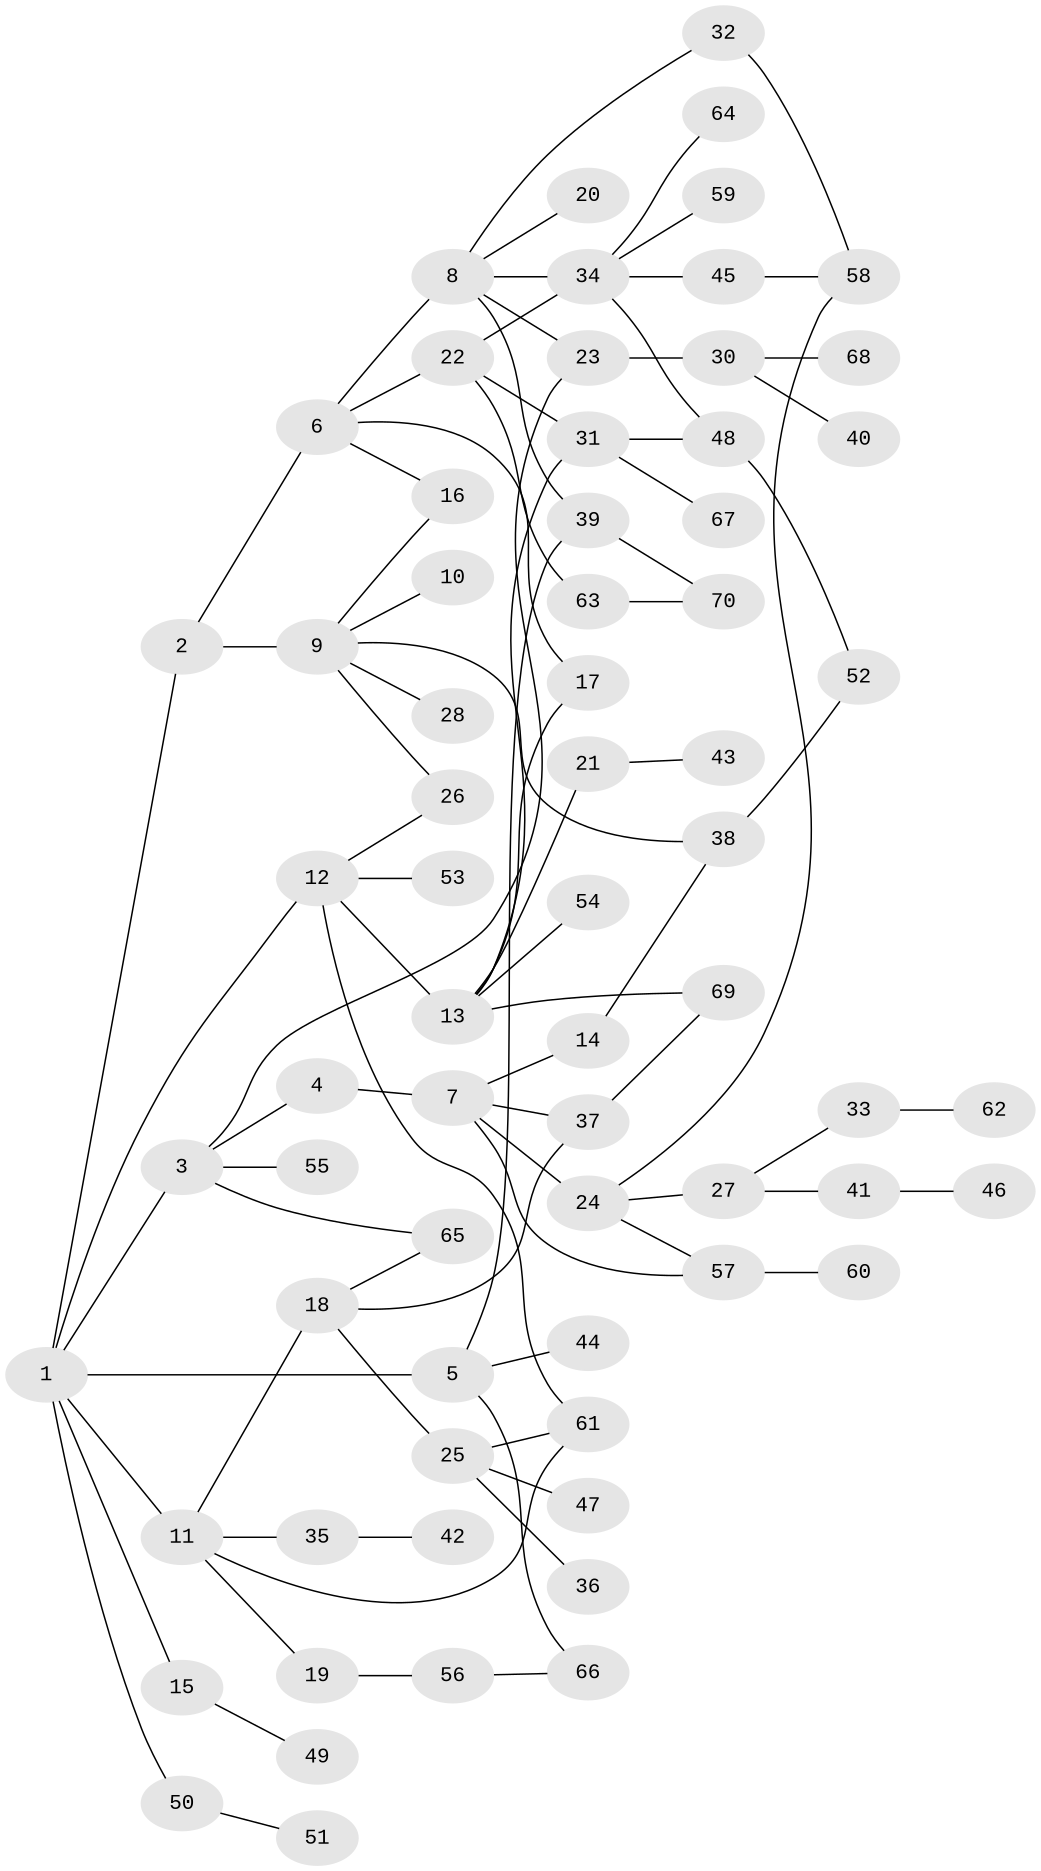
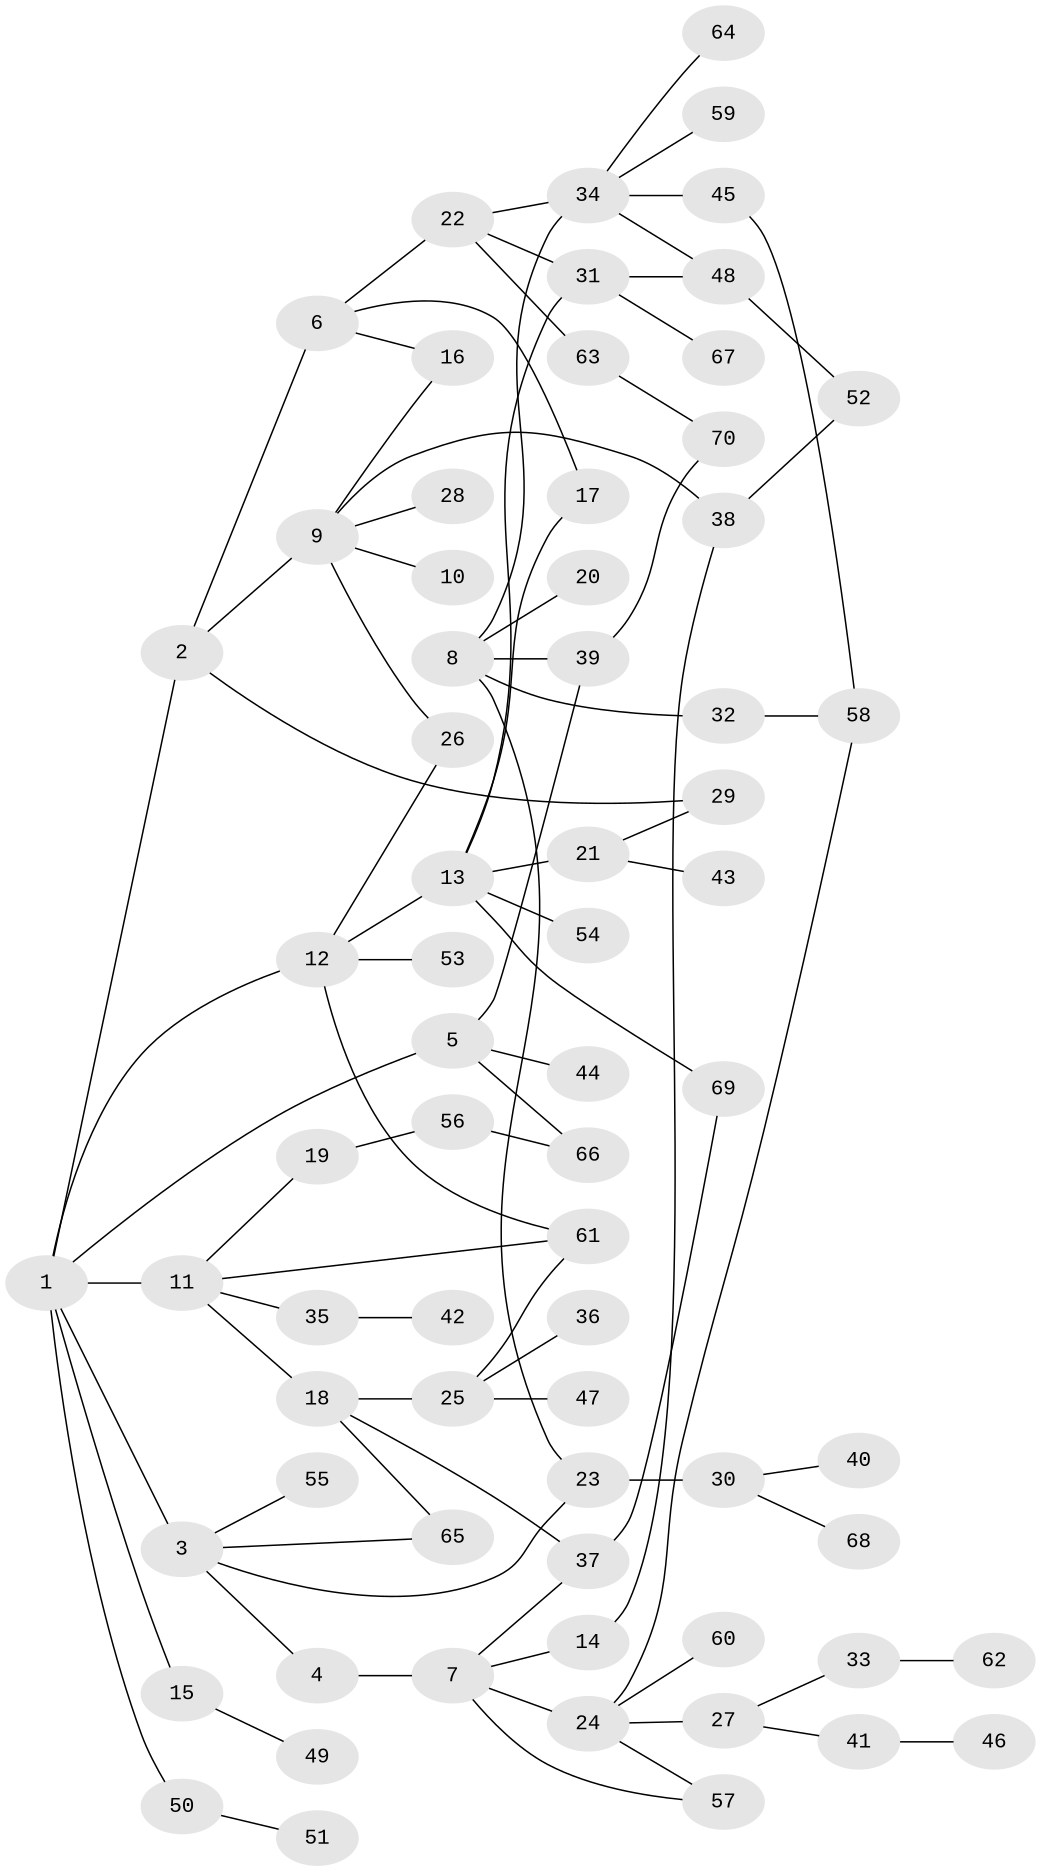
(383, 351) -> none
none -> (724, 797)
(791, 1273) -> (656, 1682)
